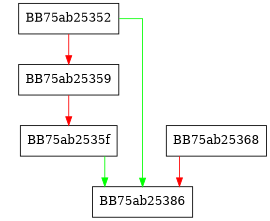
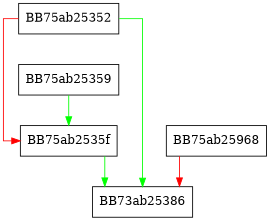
(69, 45) -> (3, 76)
(69, 106) -> (69, 106)
(216, 141) -> (216, 141)
(143, 202) -> (143, 202)
